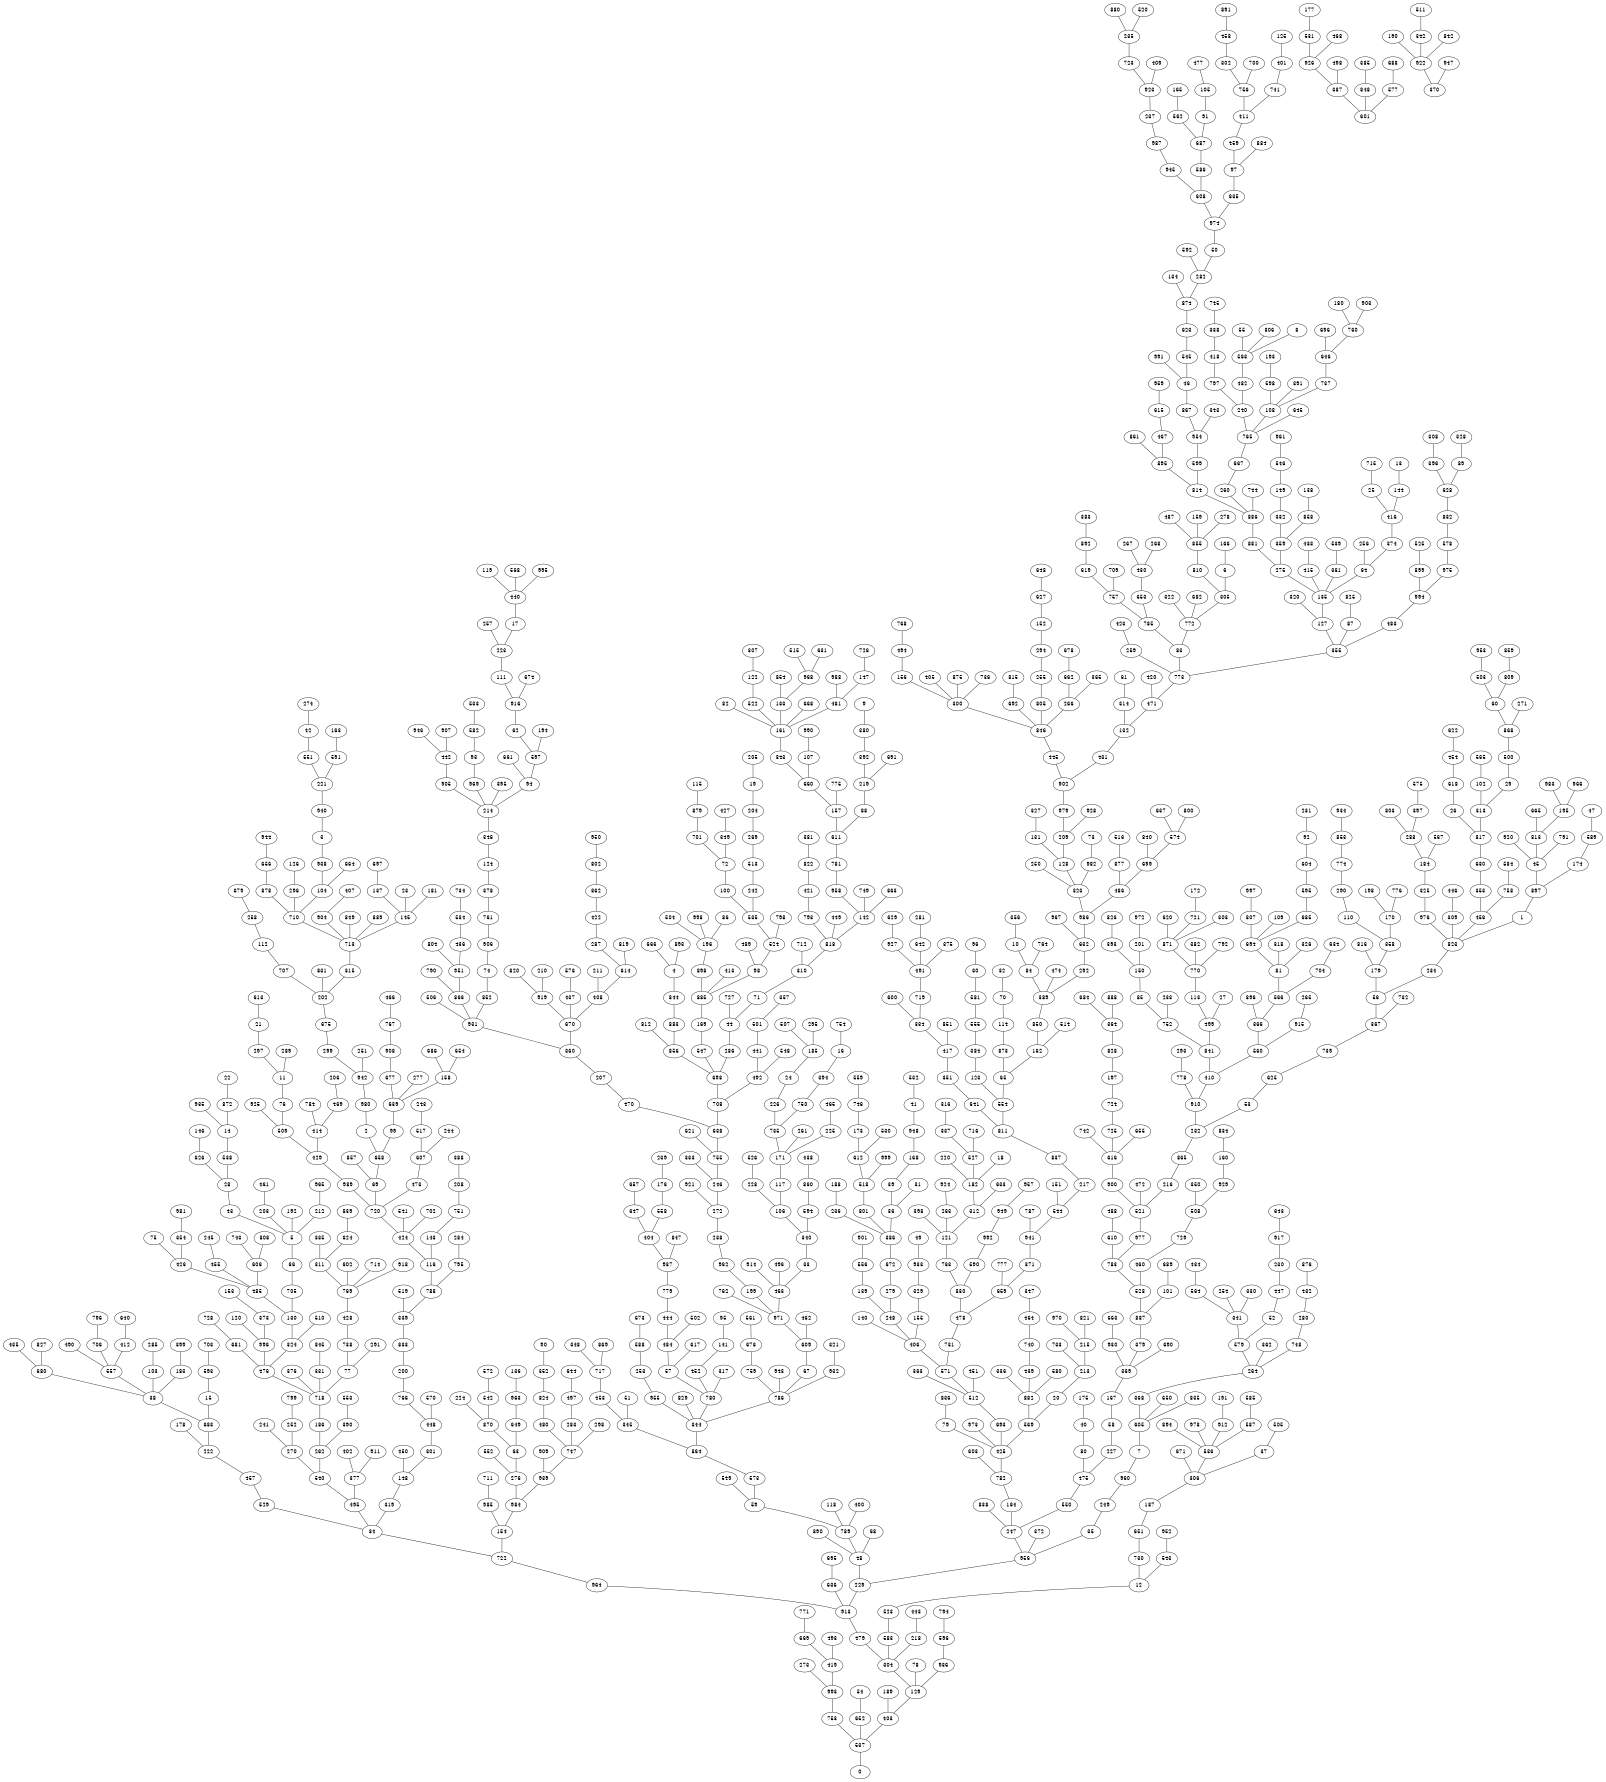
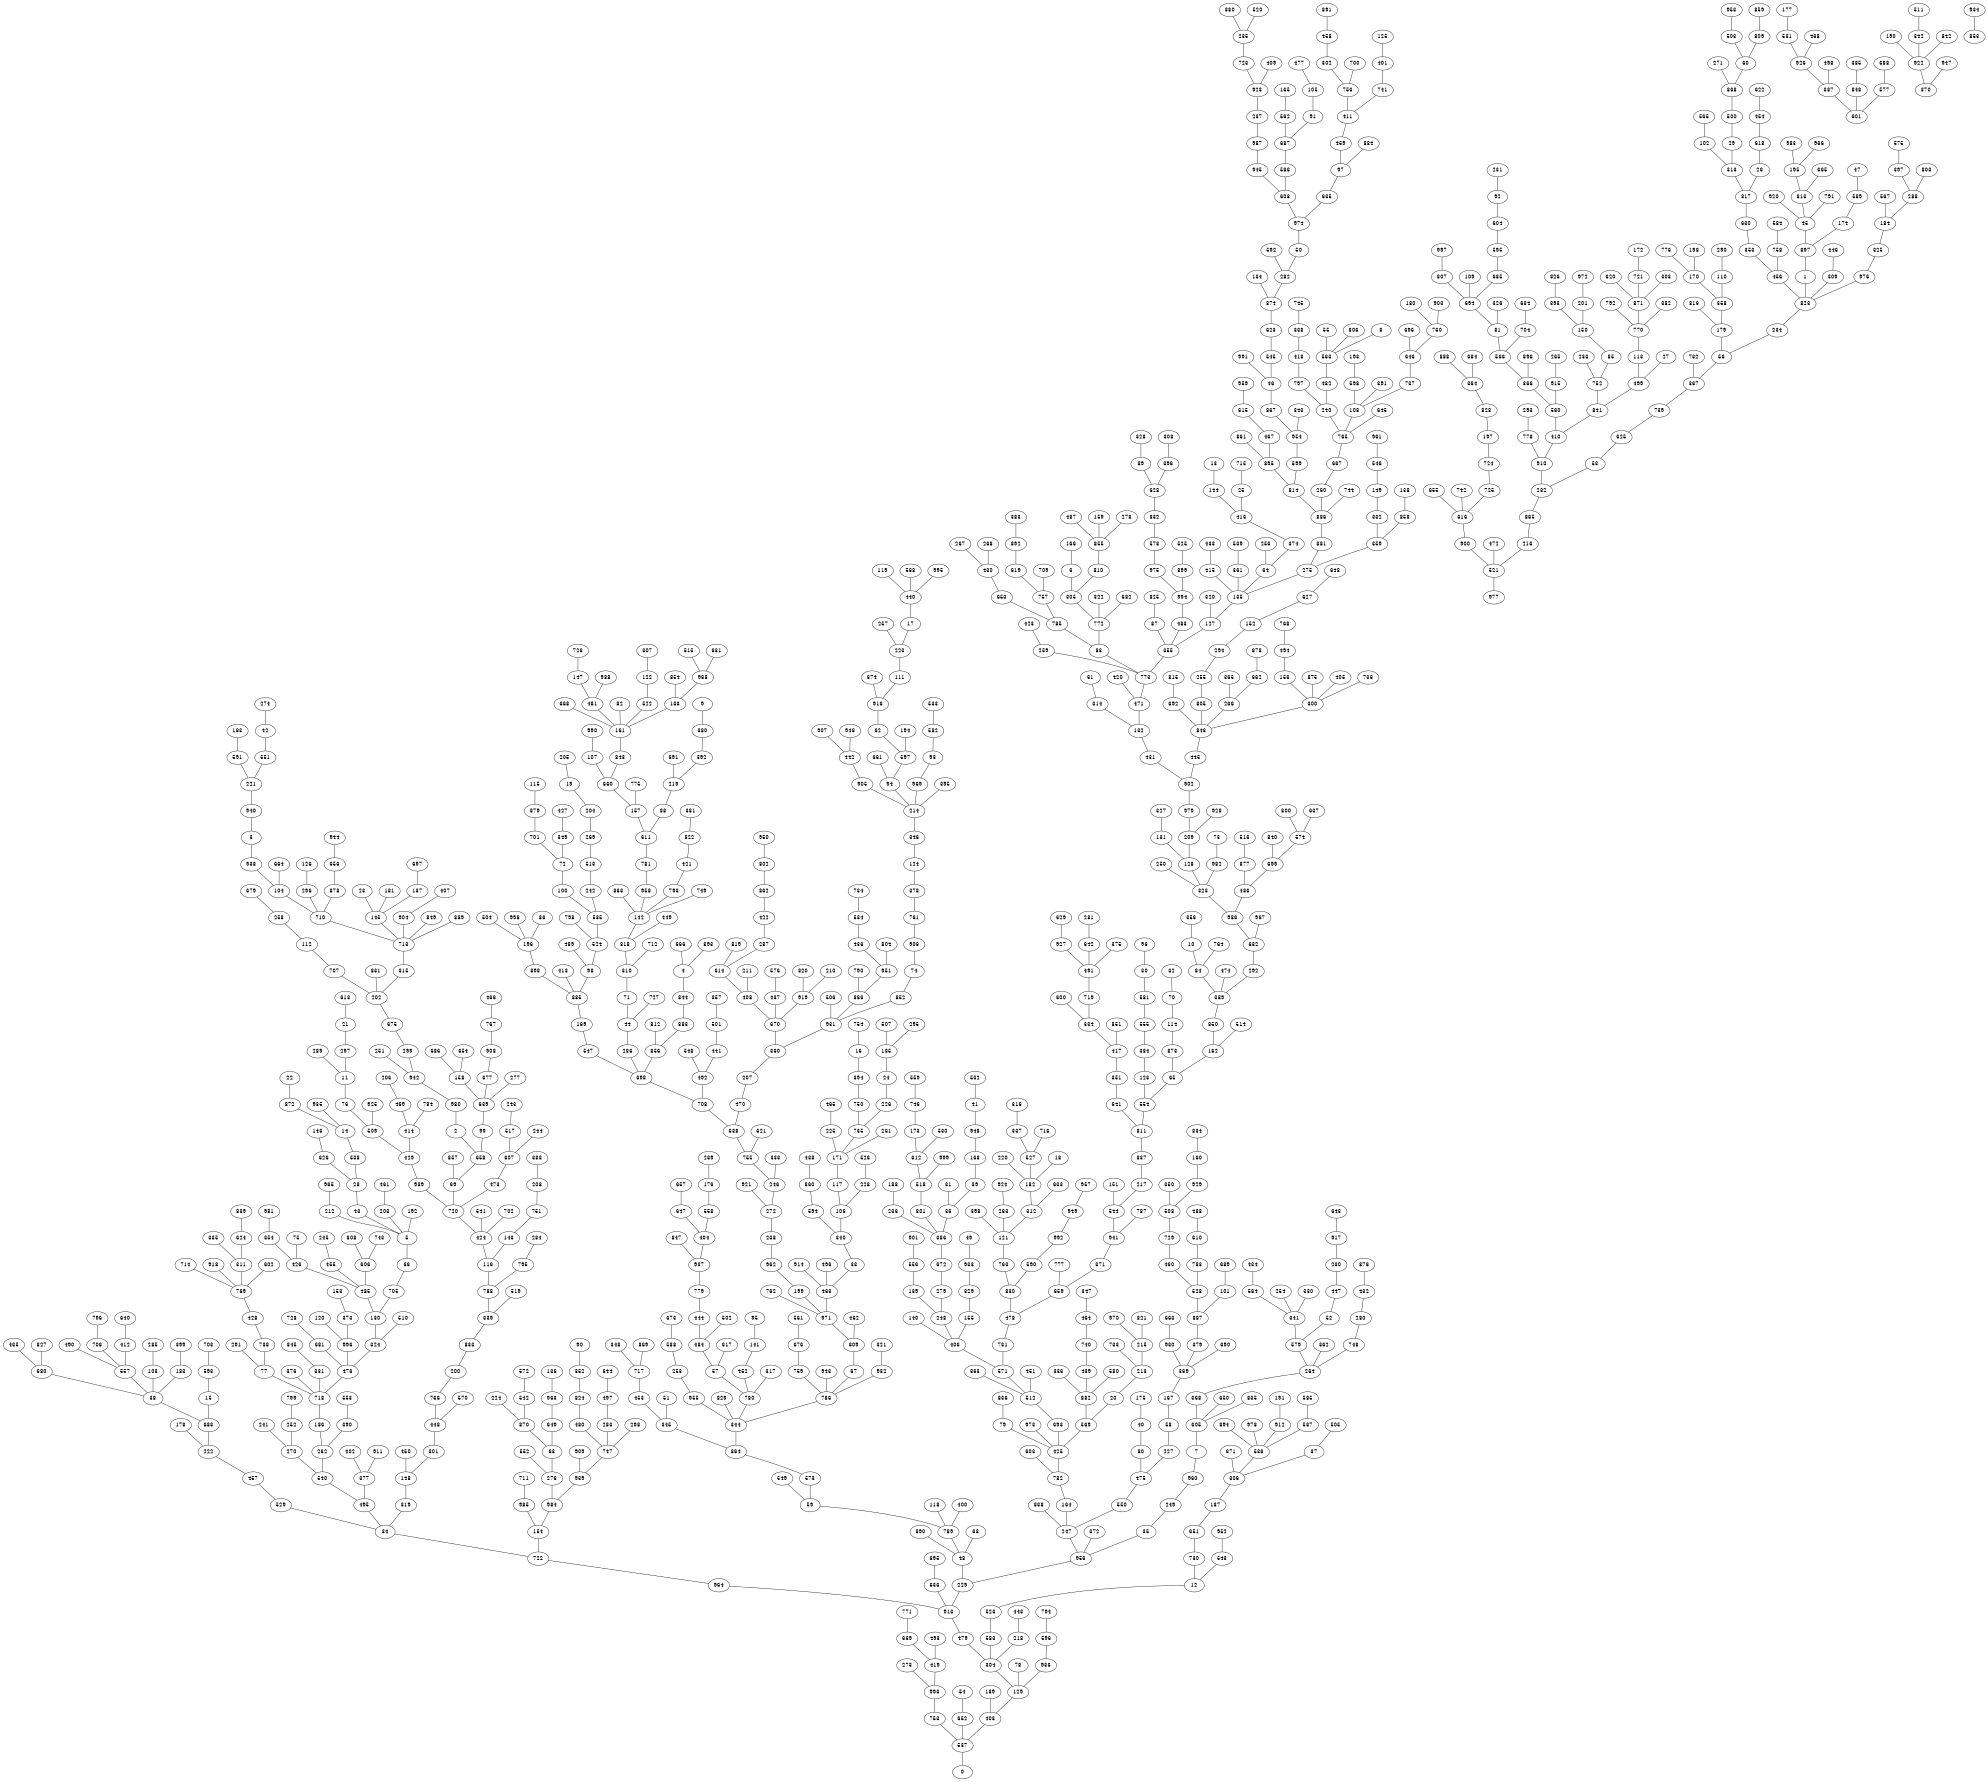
(1342, 864) -> none
(820, 931) -> (657, 904)
(1279, 945) -> none
(1126, 1252) -> none
